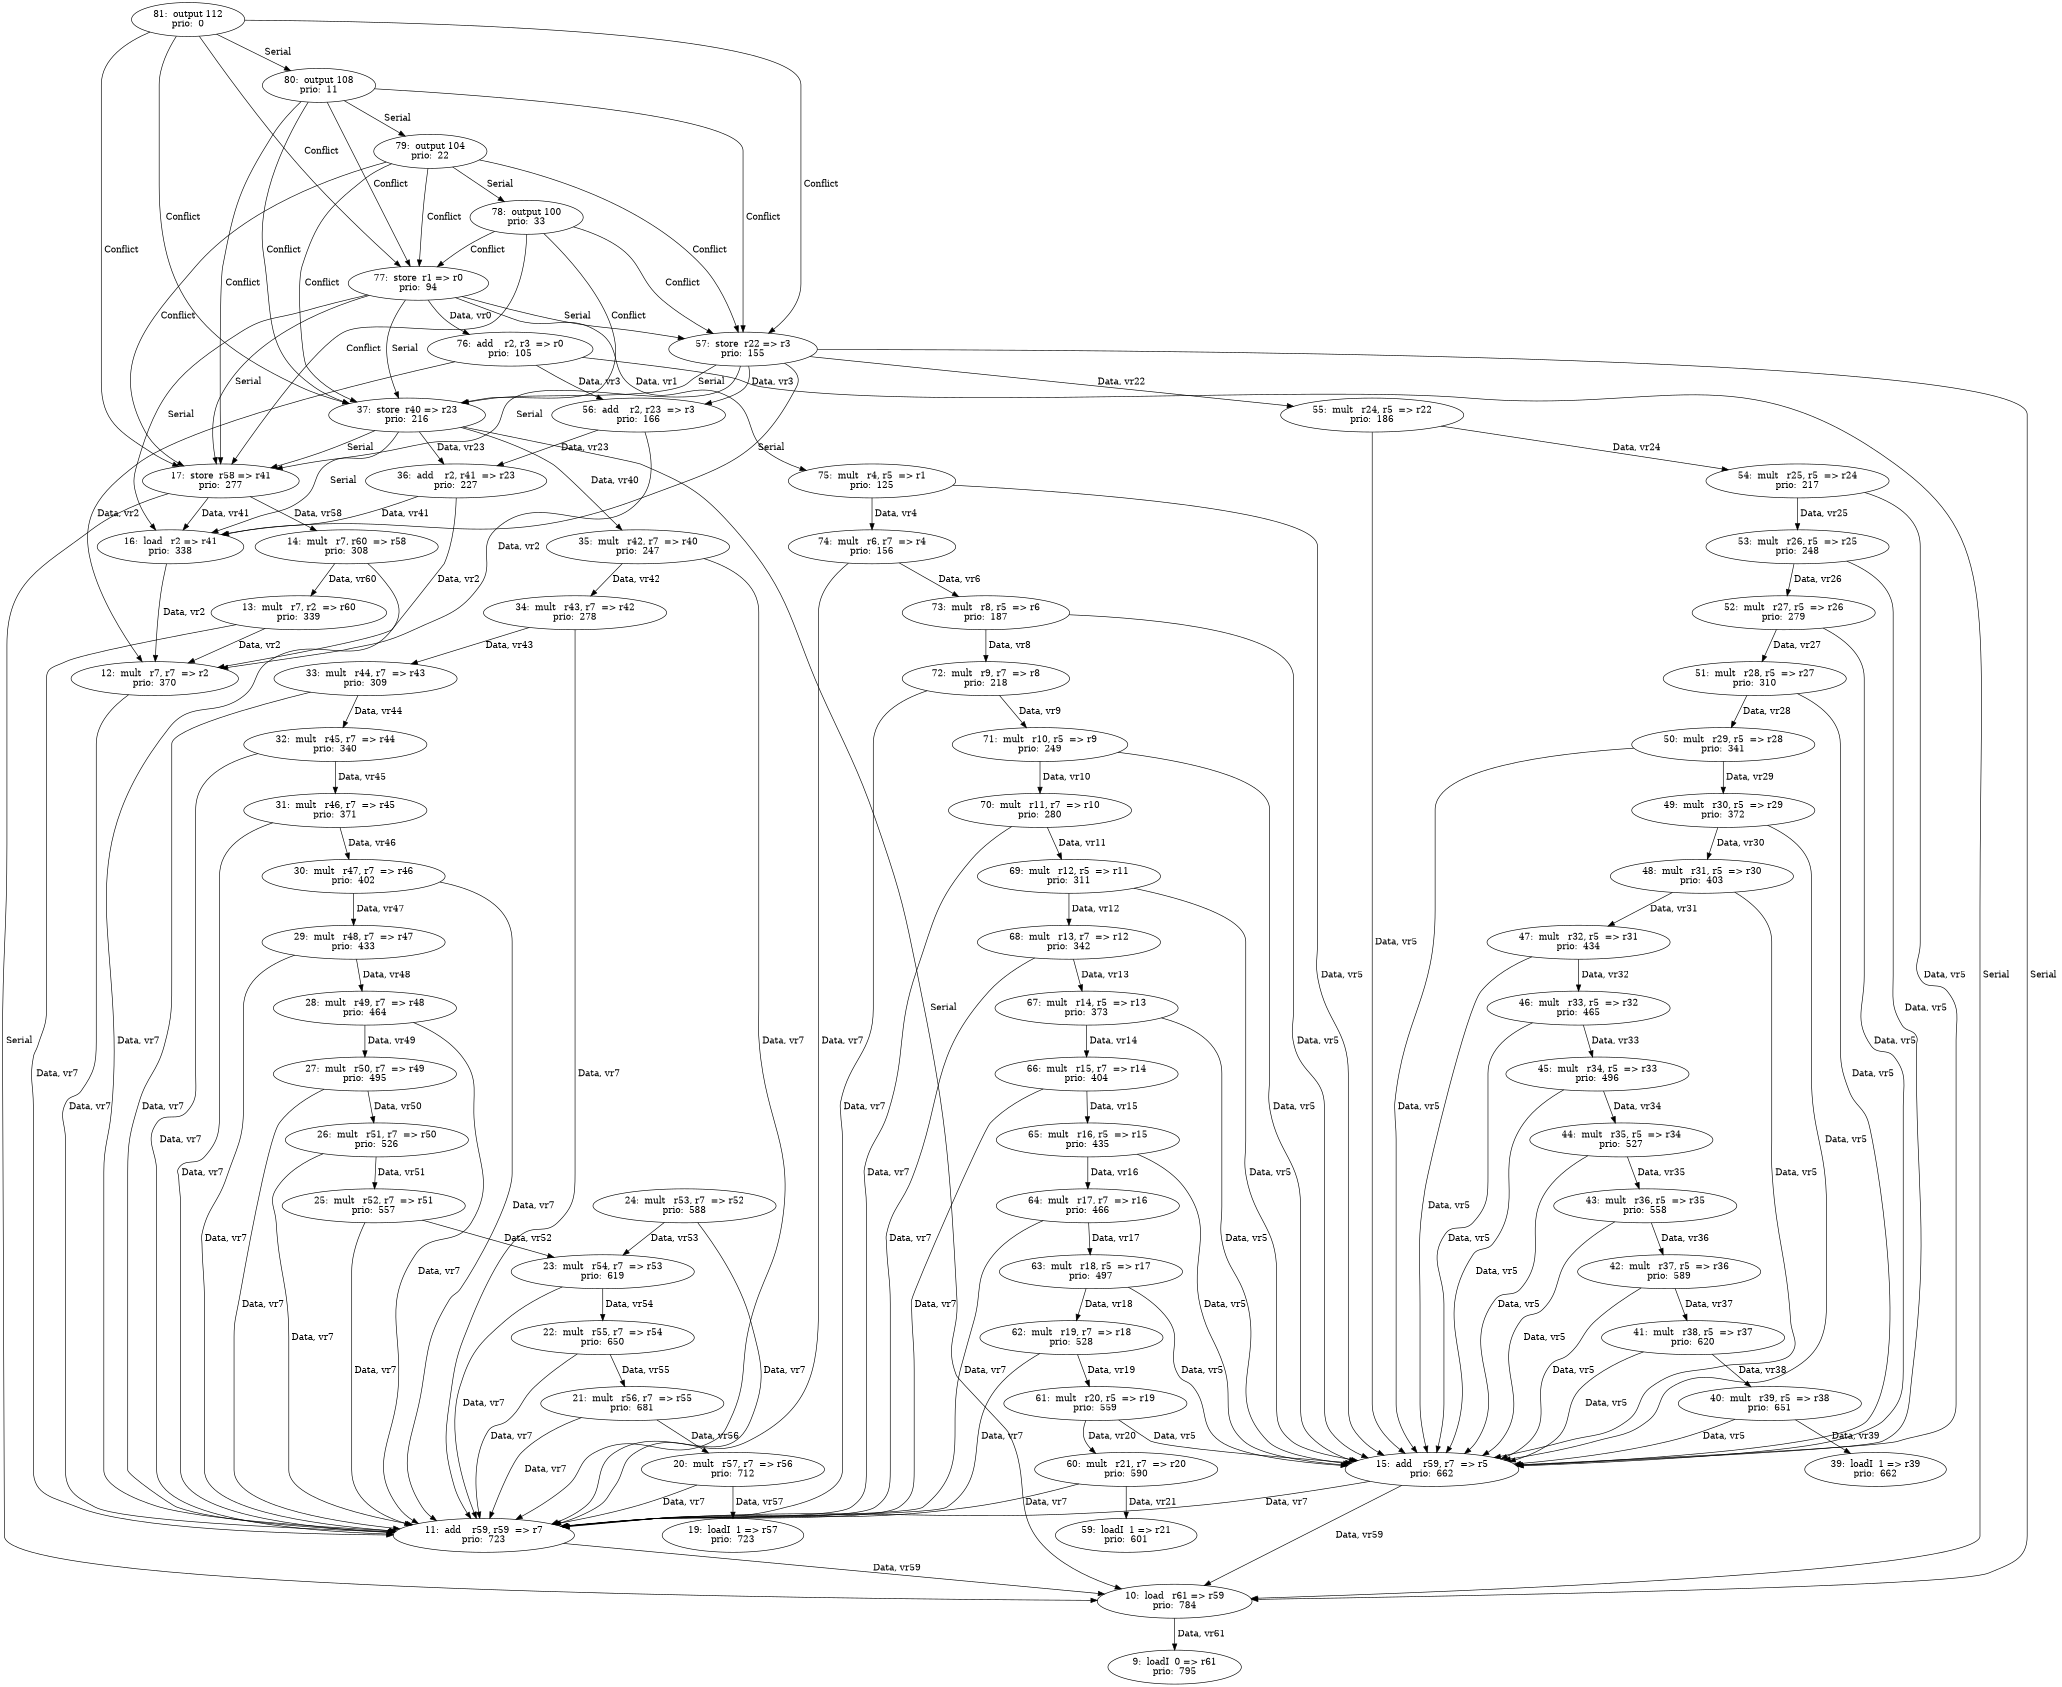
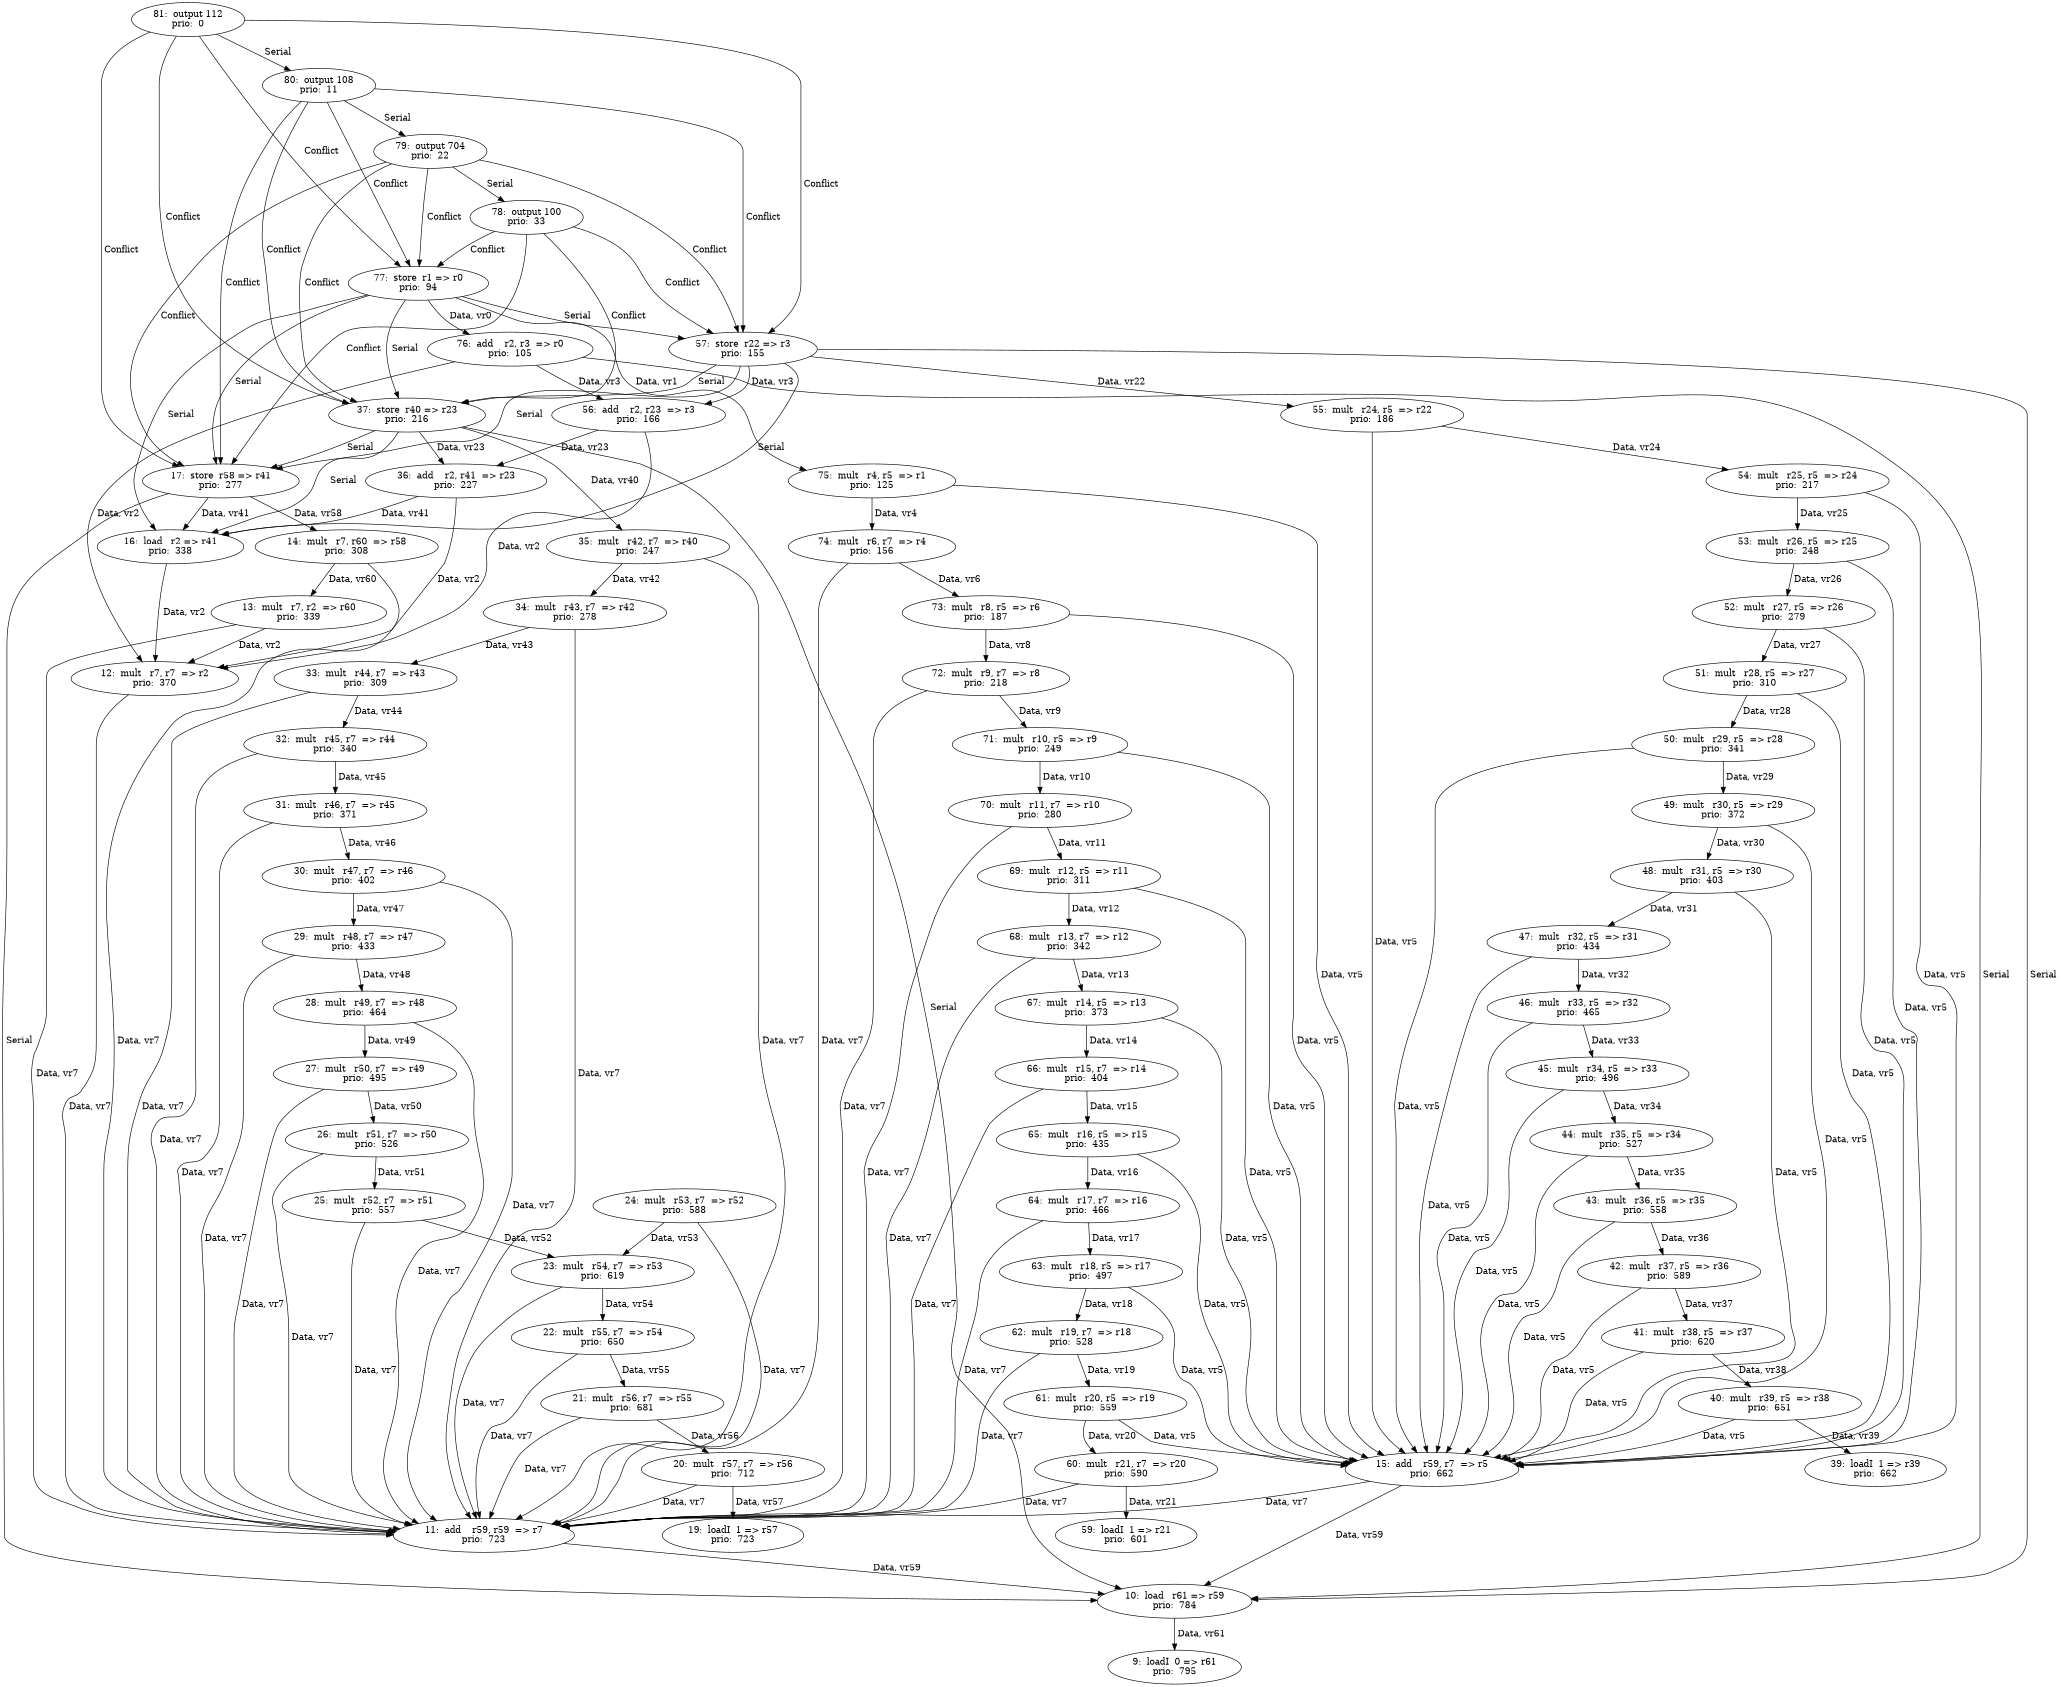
(430, 151) -> (430, 151)
